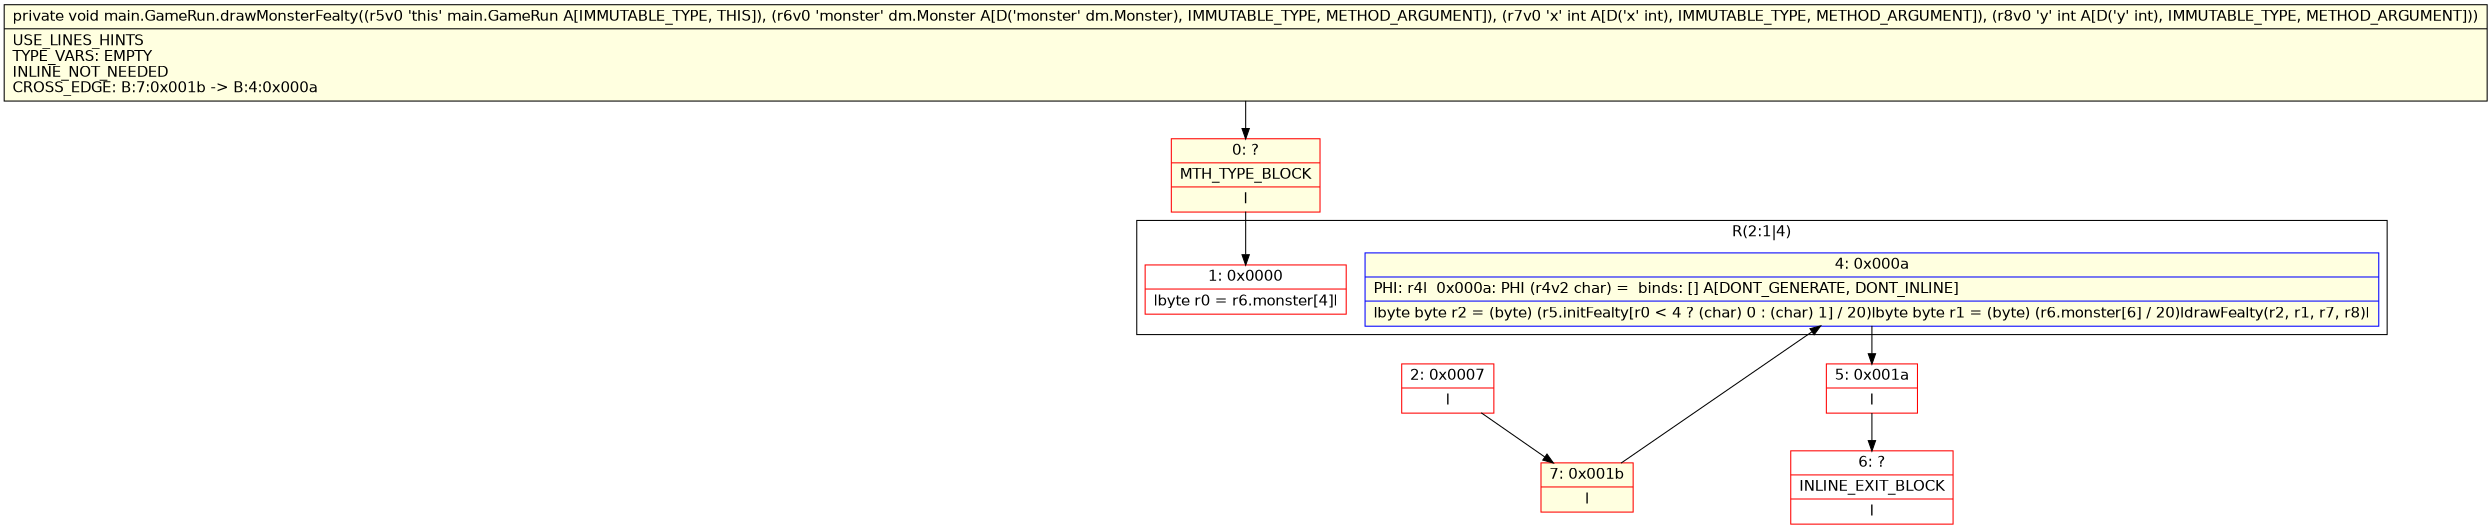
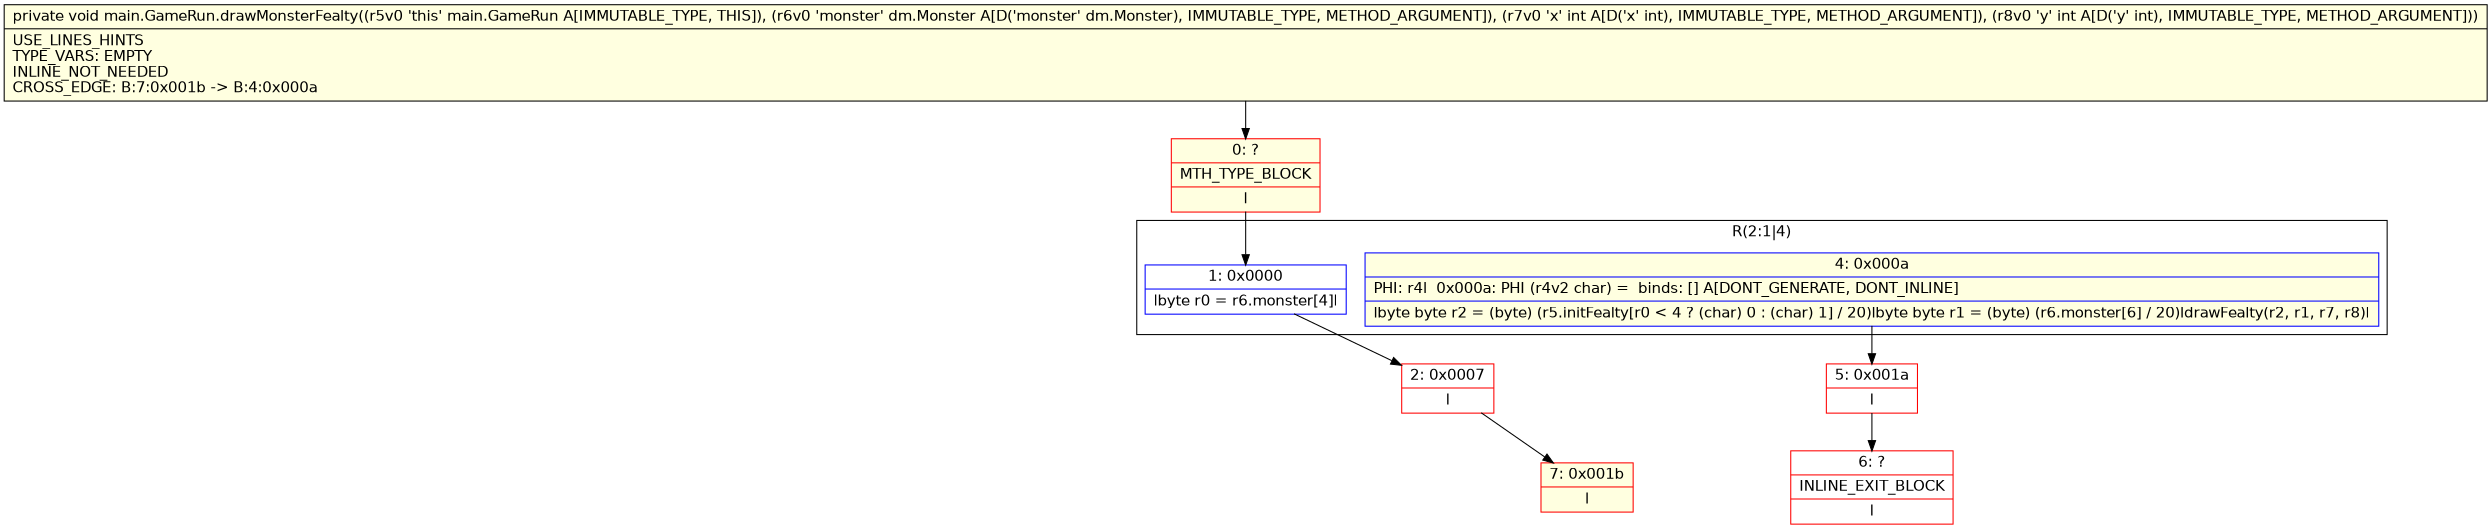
(1246, 290) -> (1246, 290)
none -> (1353, 342)
(1716, 397) -> none
